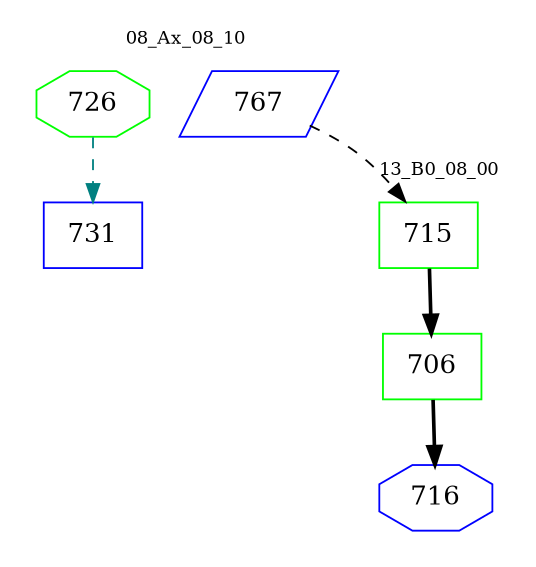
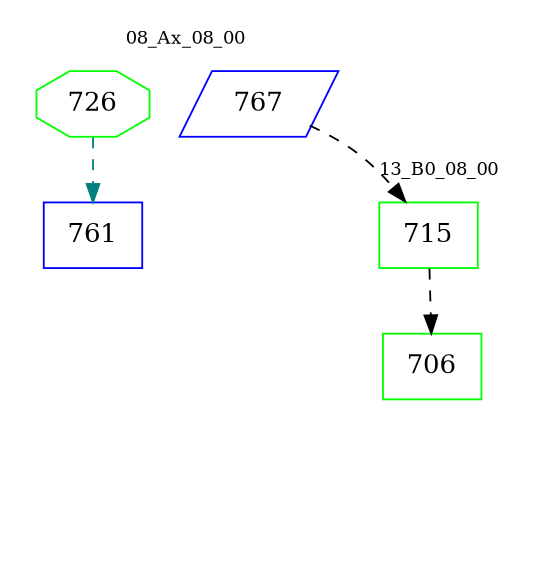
(186, 39) -> (186, 39)
(93, 235) -> (93, 235)
(430, 292) -> (430, 292)
(436, 498) -> none
